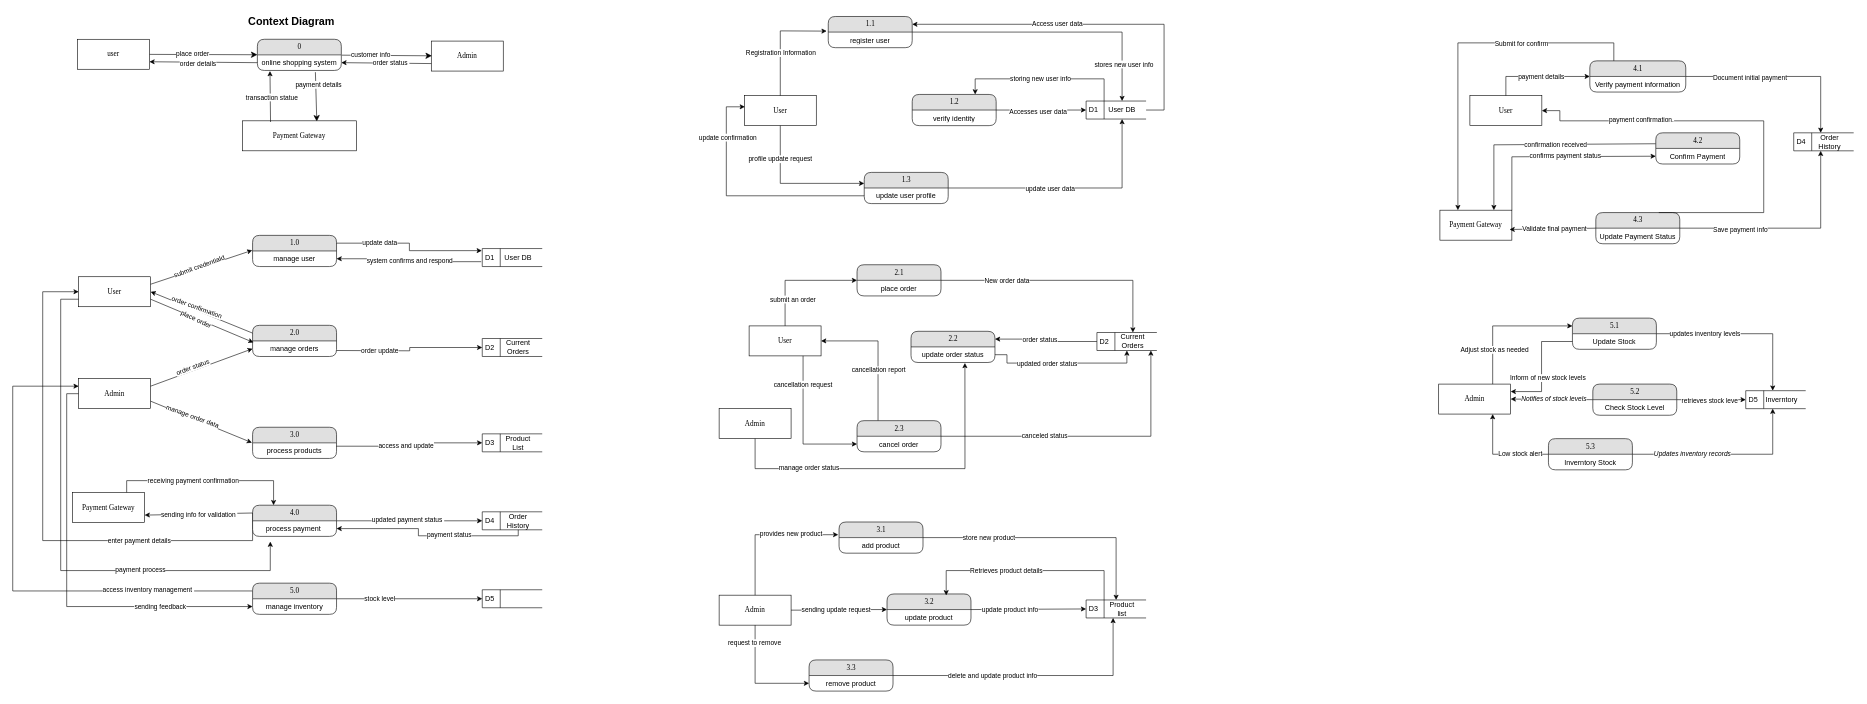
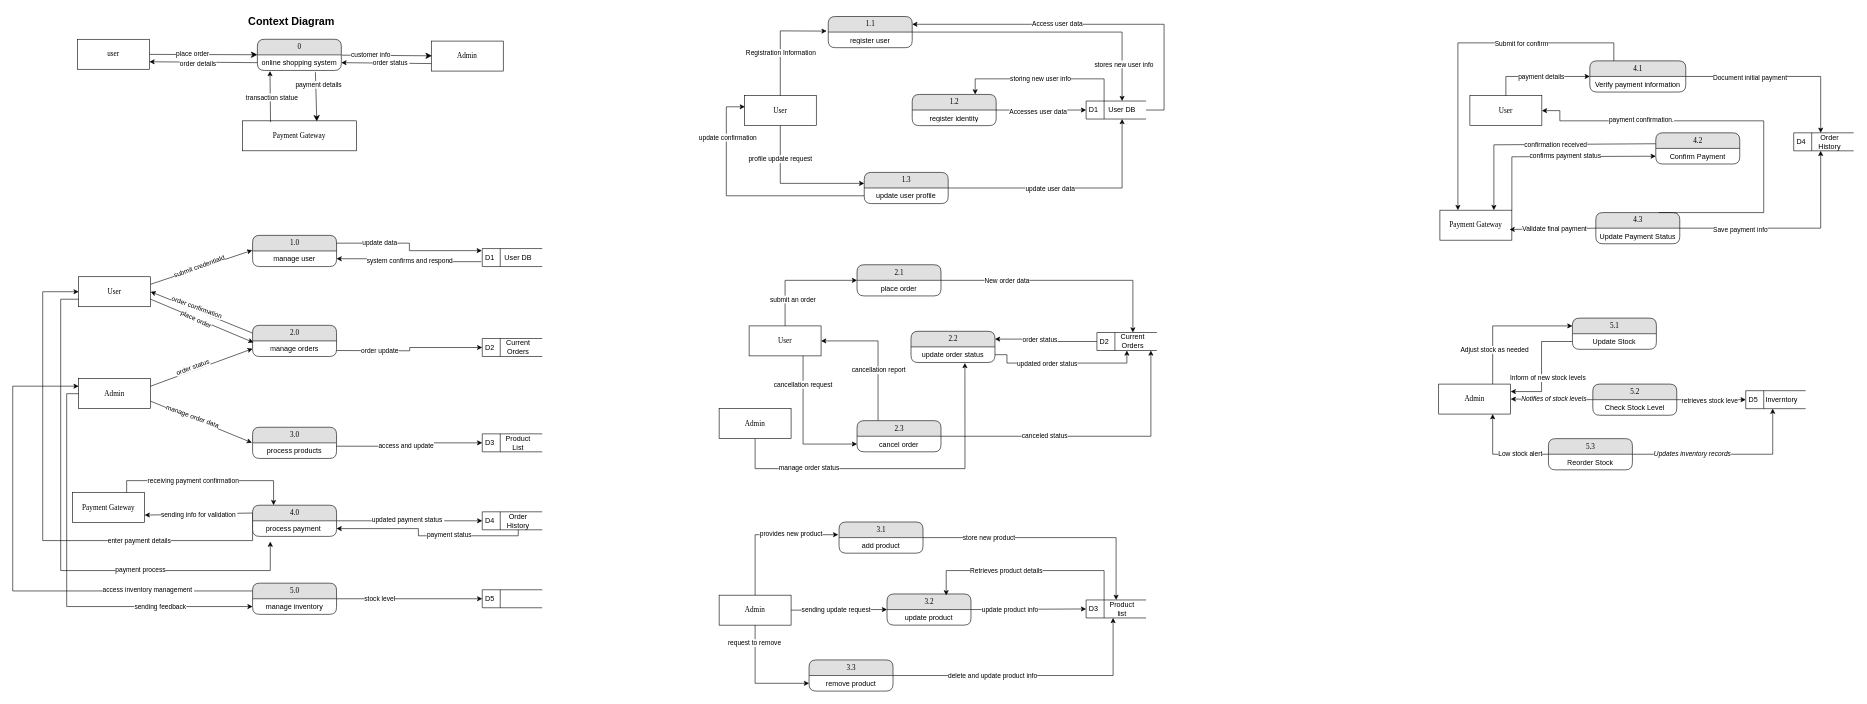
(954, 119) -> (954, 119)
(1704, 334) -> none
(1591, 463) -> (1591, 463)
